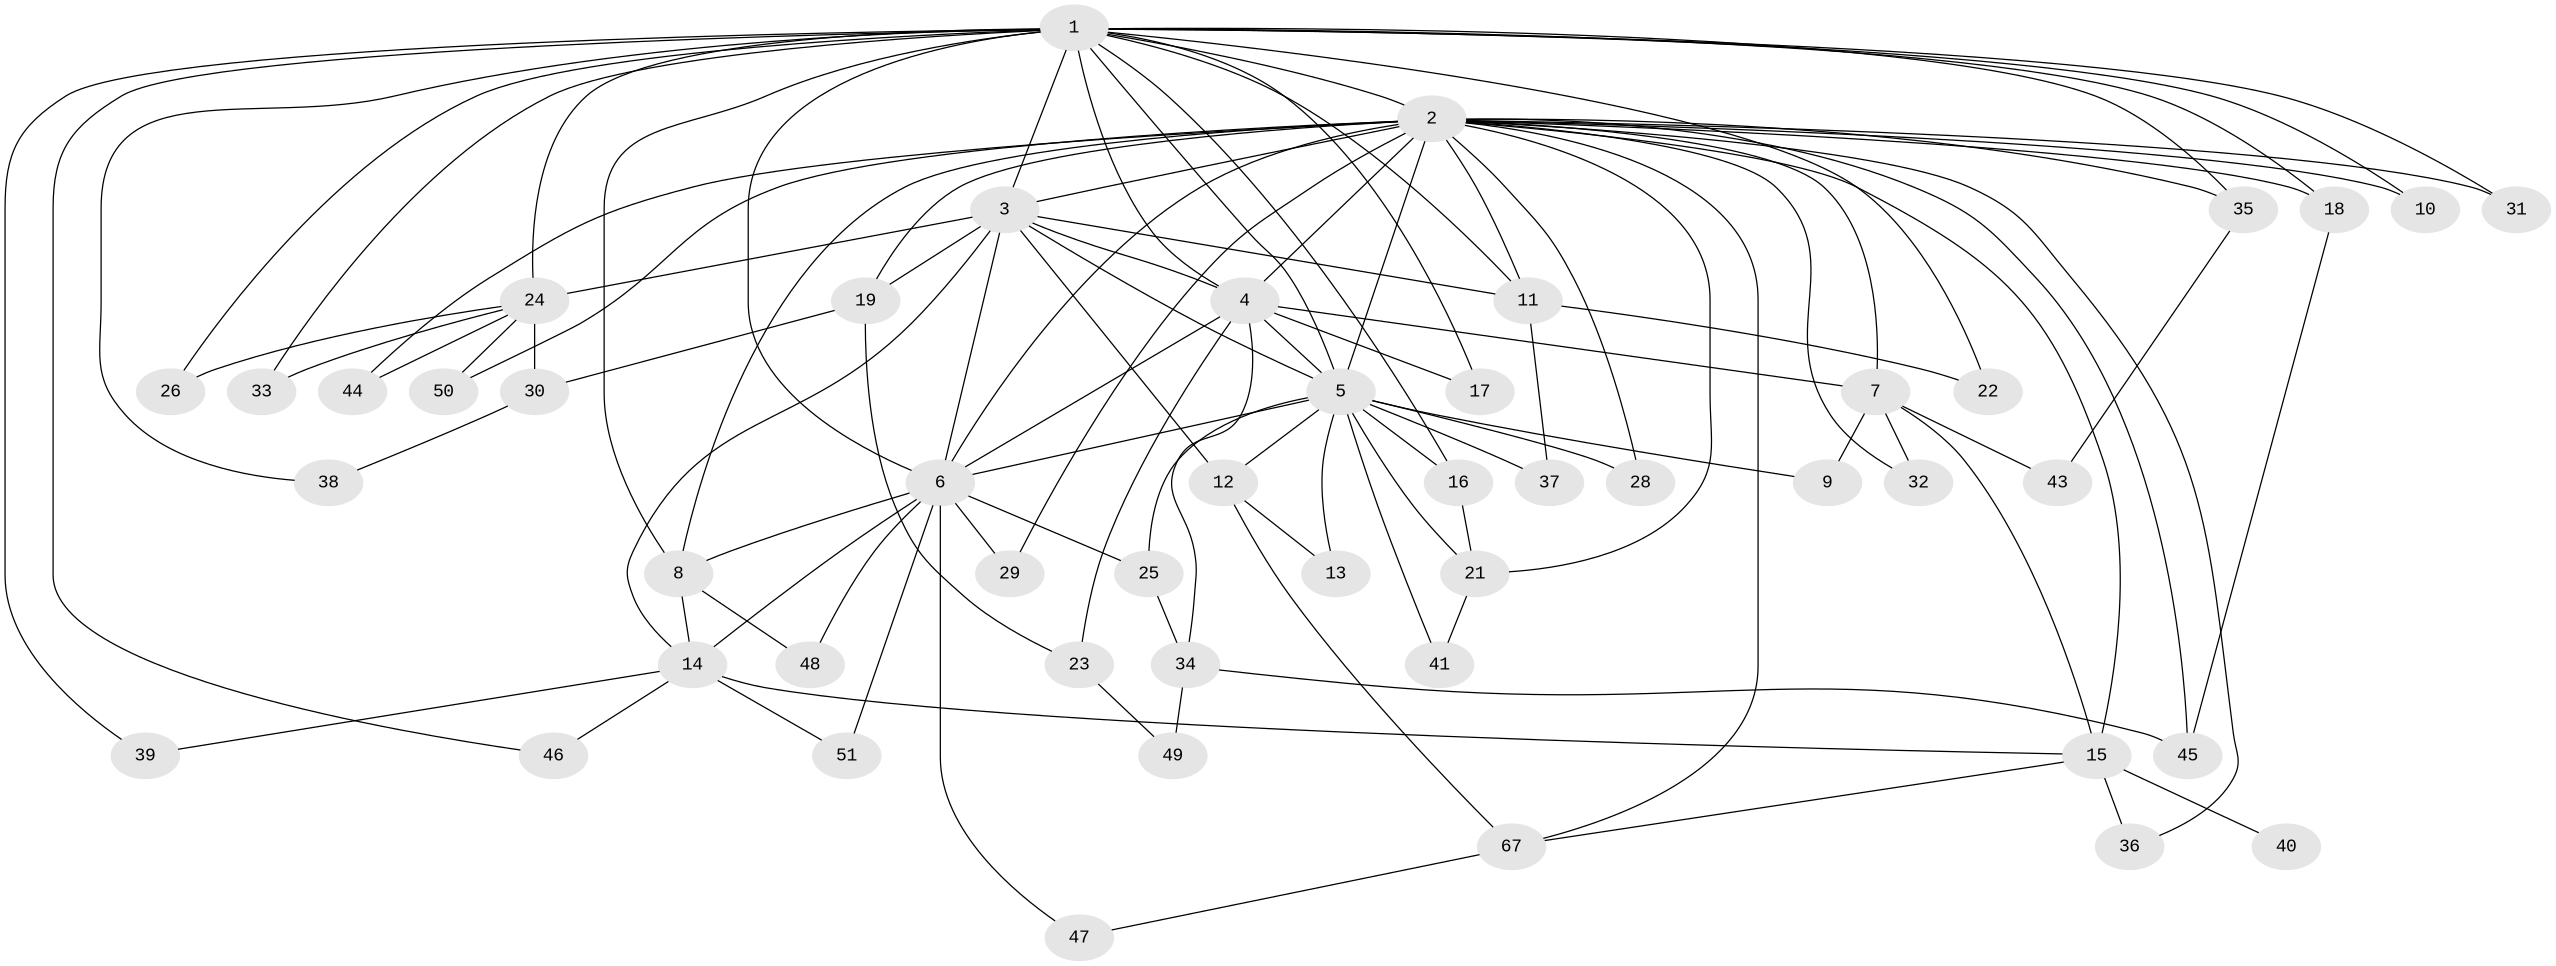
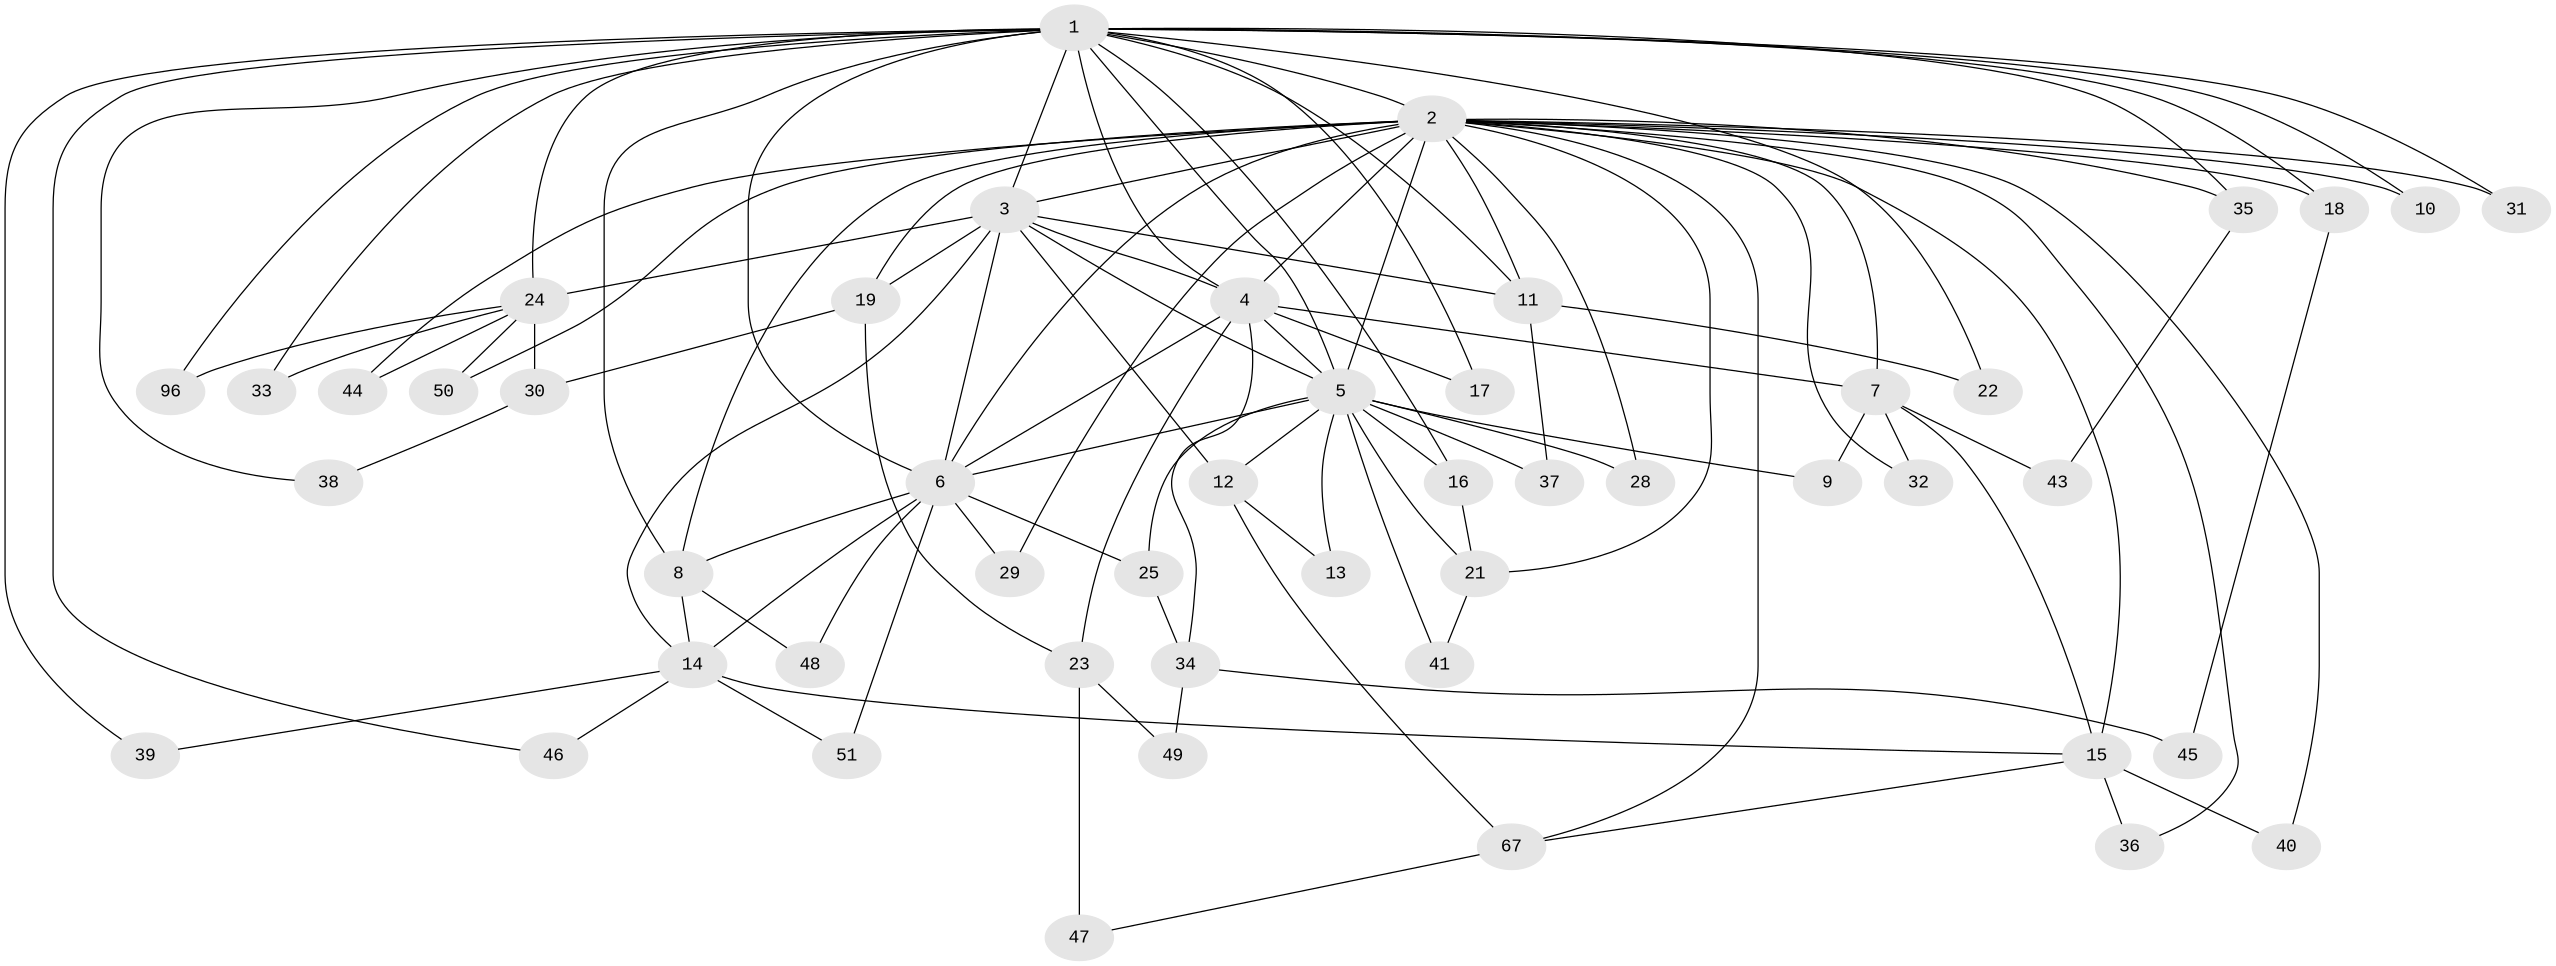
(1994, 234) -> (2097, 245)
(171, 392) -> (171, 392)
(940, 735) -> (1079, 801)
